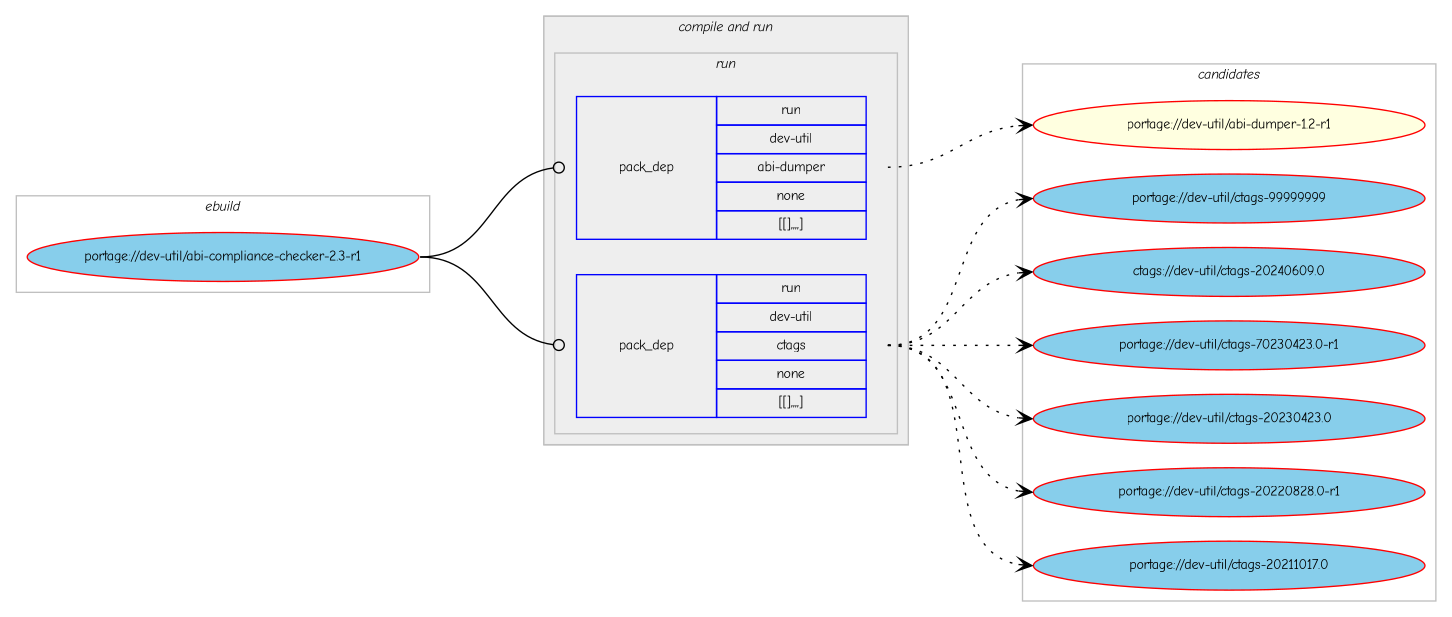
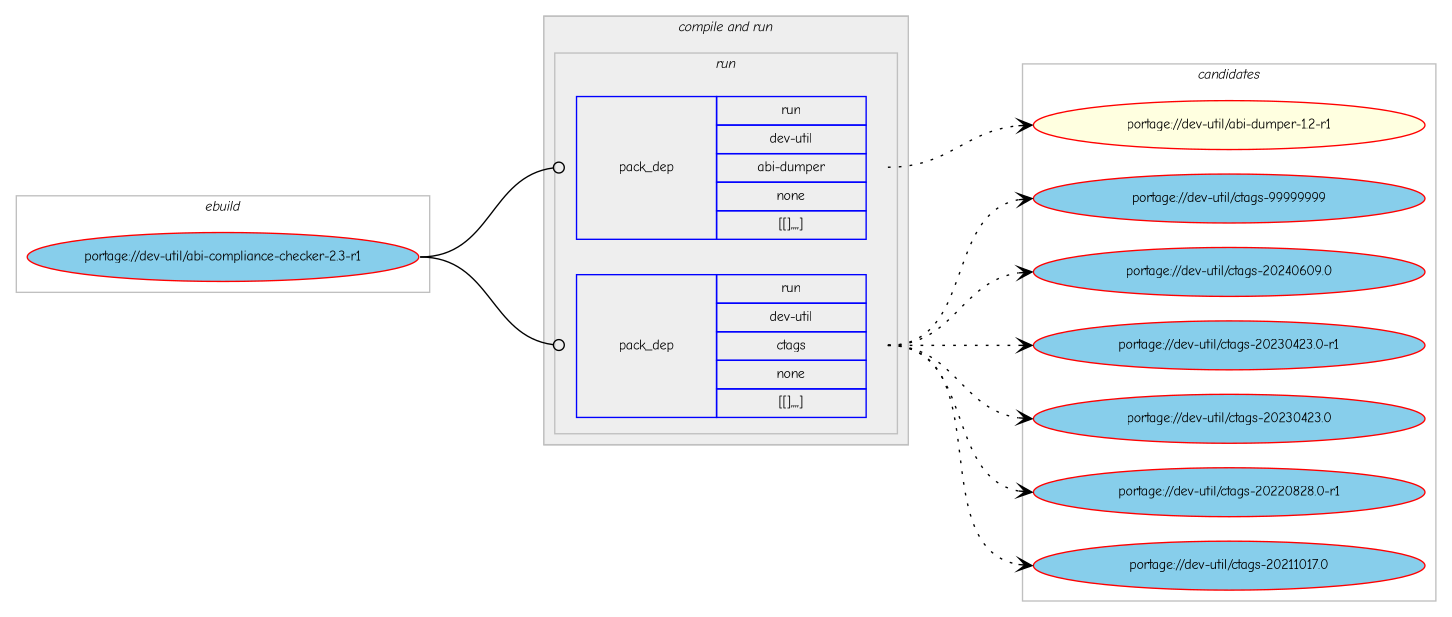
(1229, 272) -> (1229, 272)
(1229, 345) -> (1229, 345)
